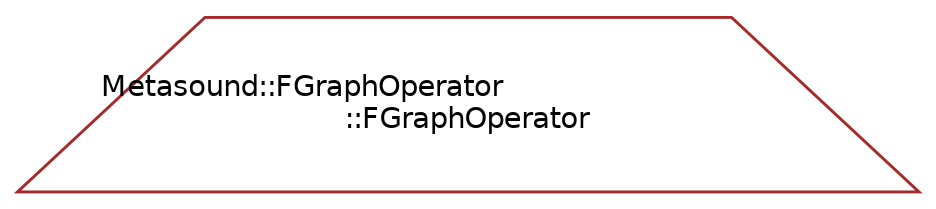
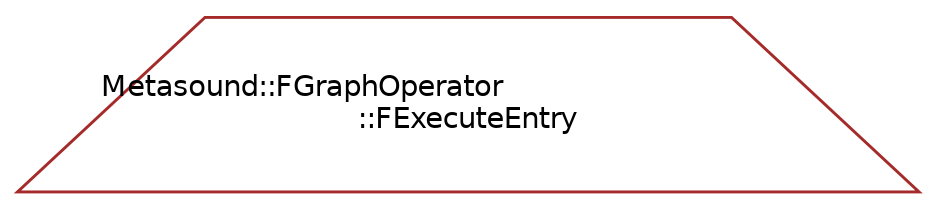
(468, 105) -> (468, 105)
